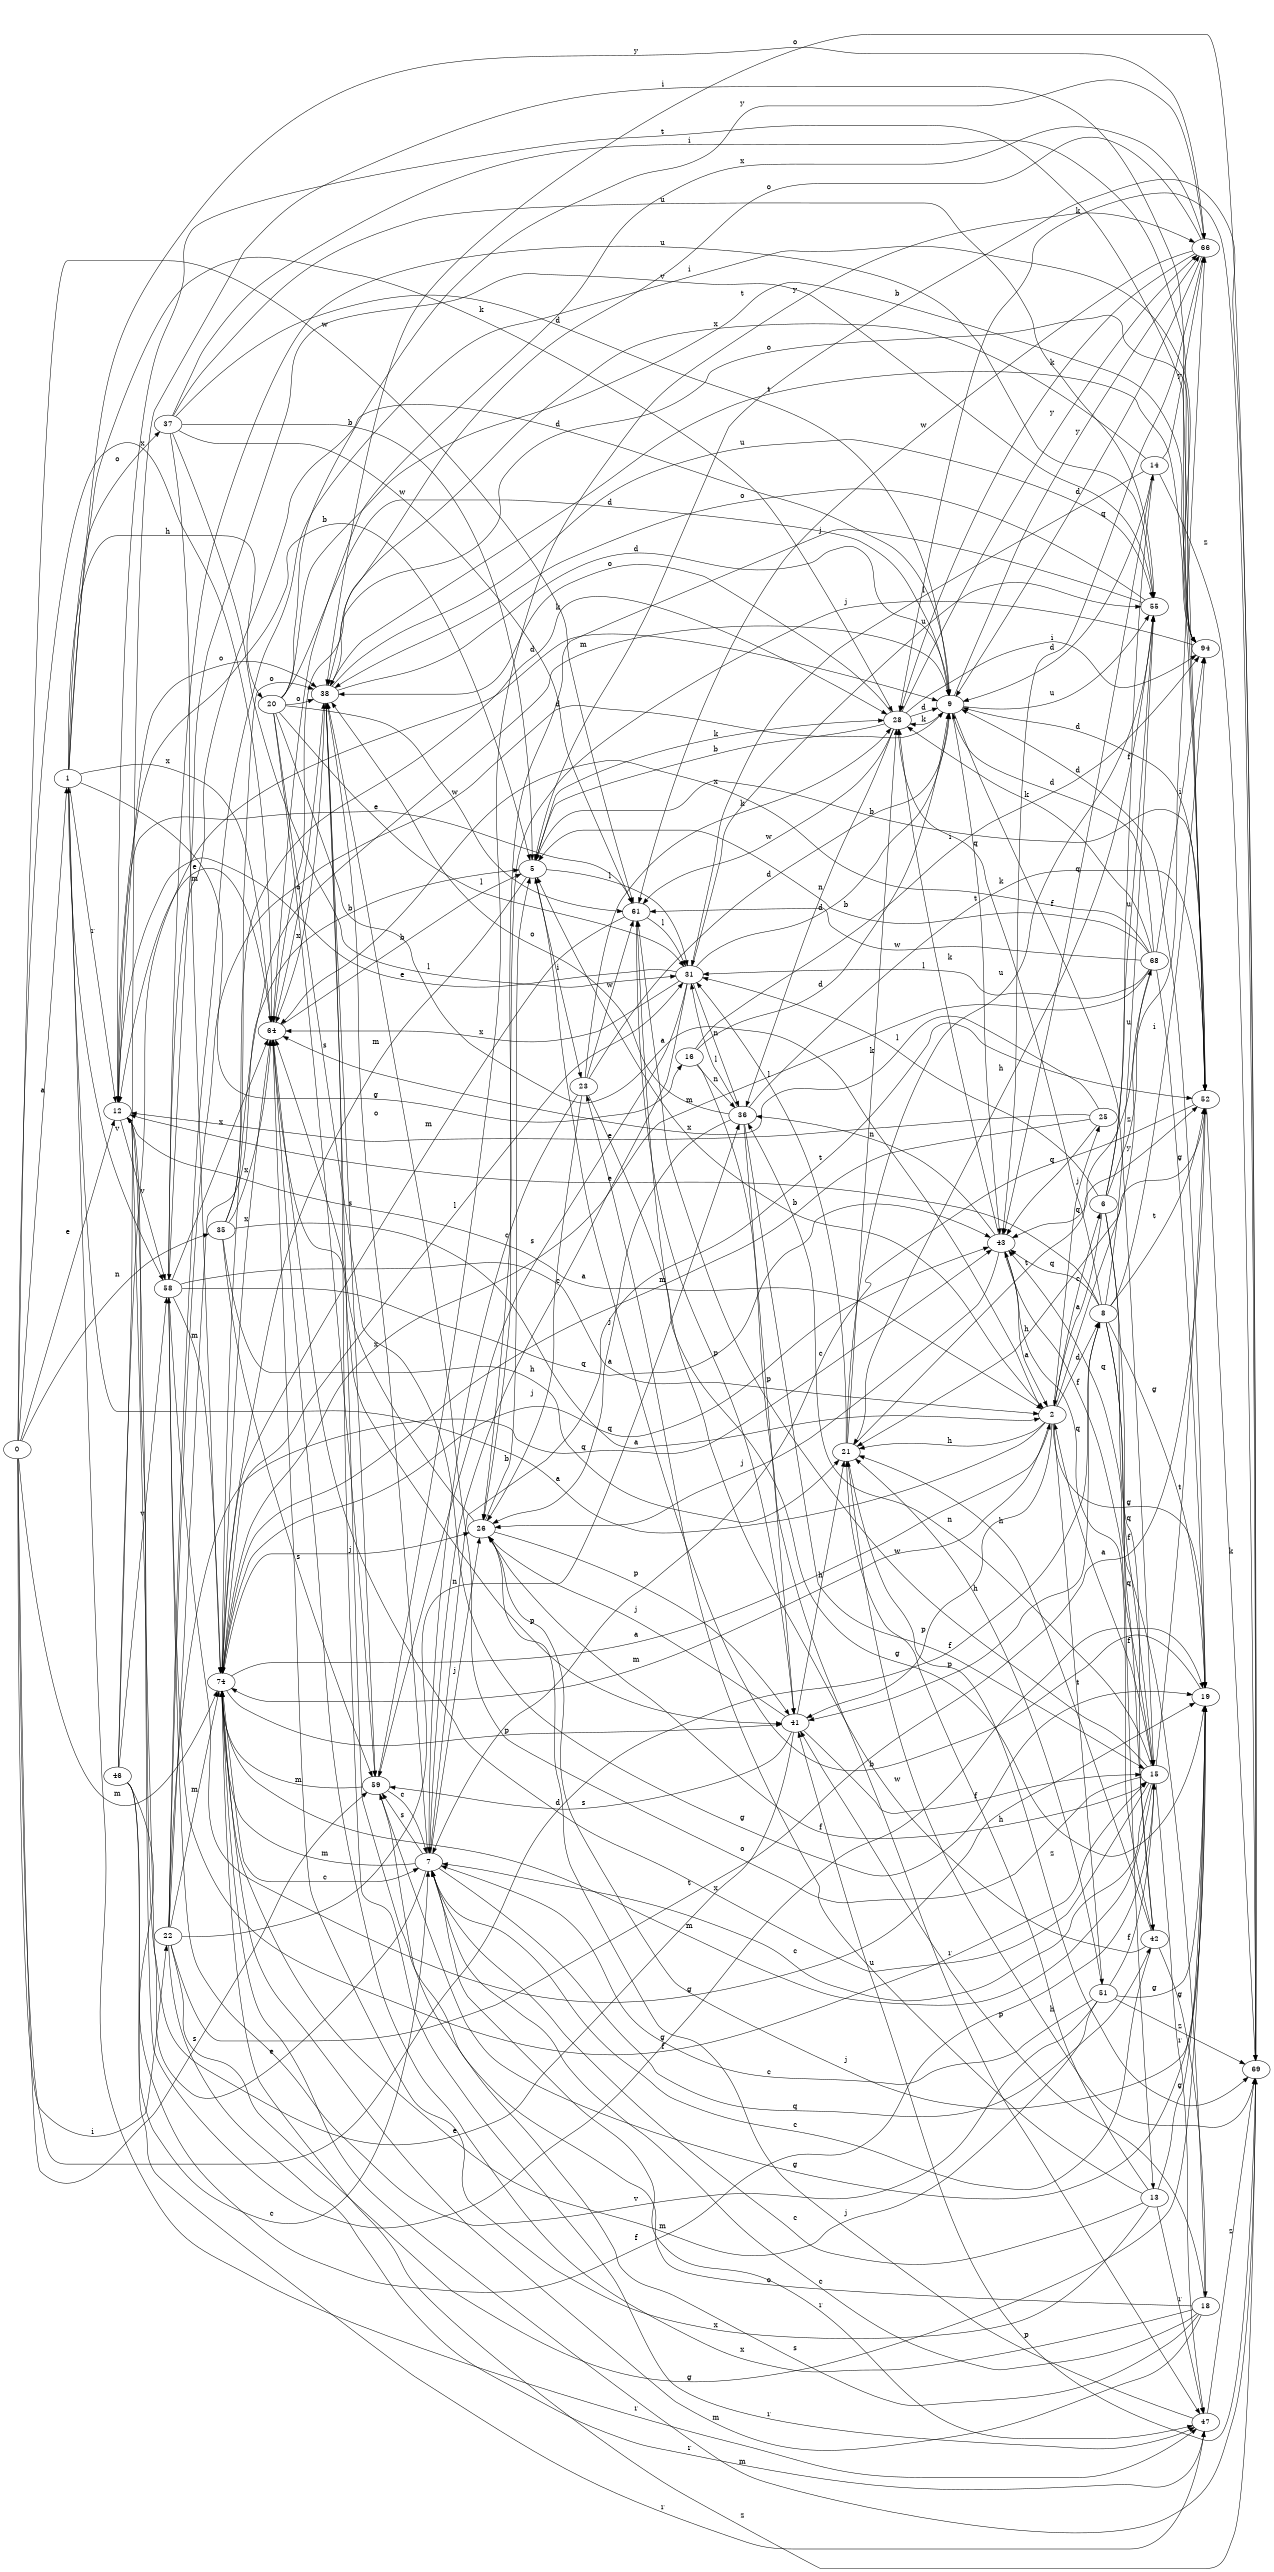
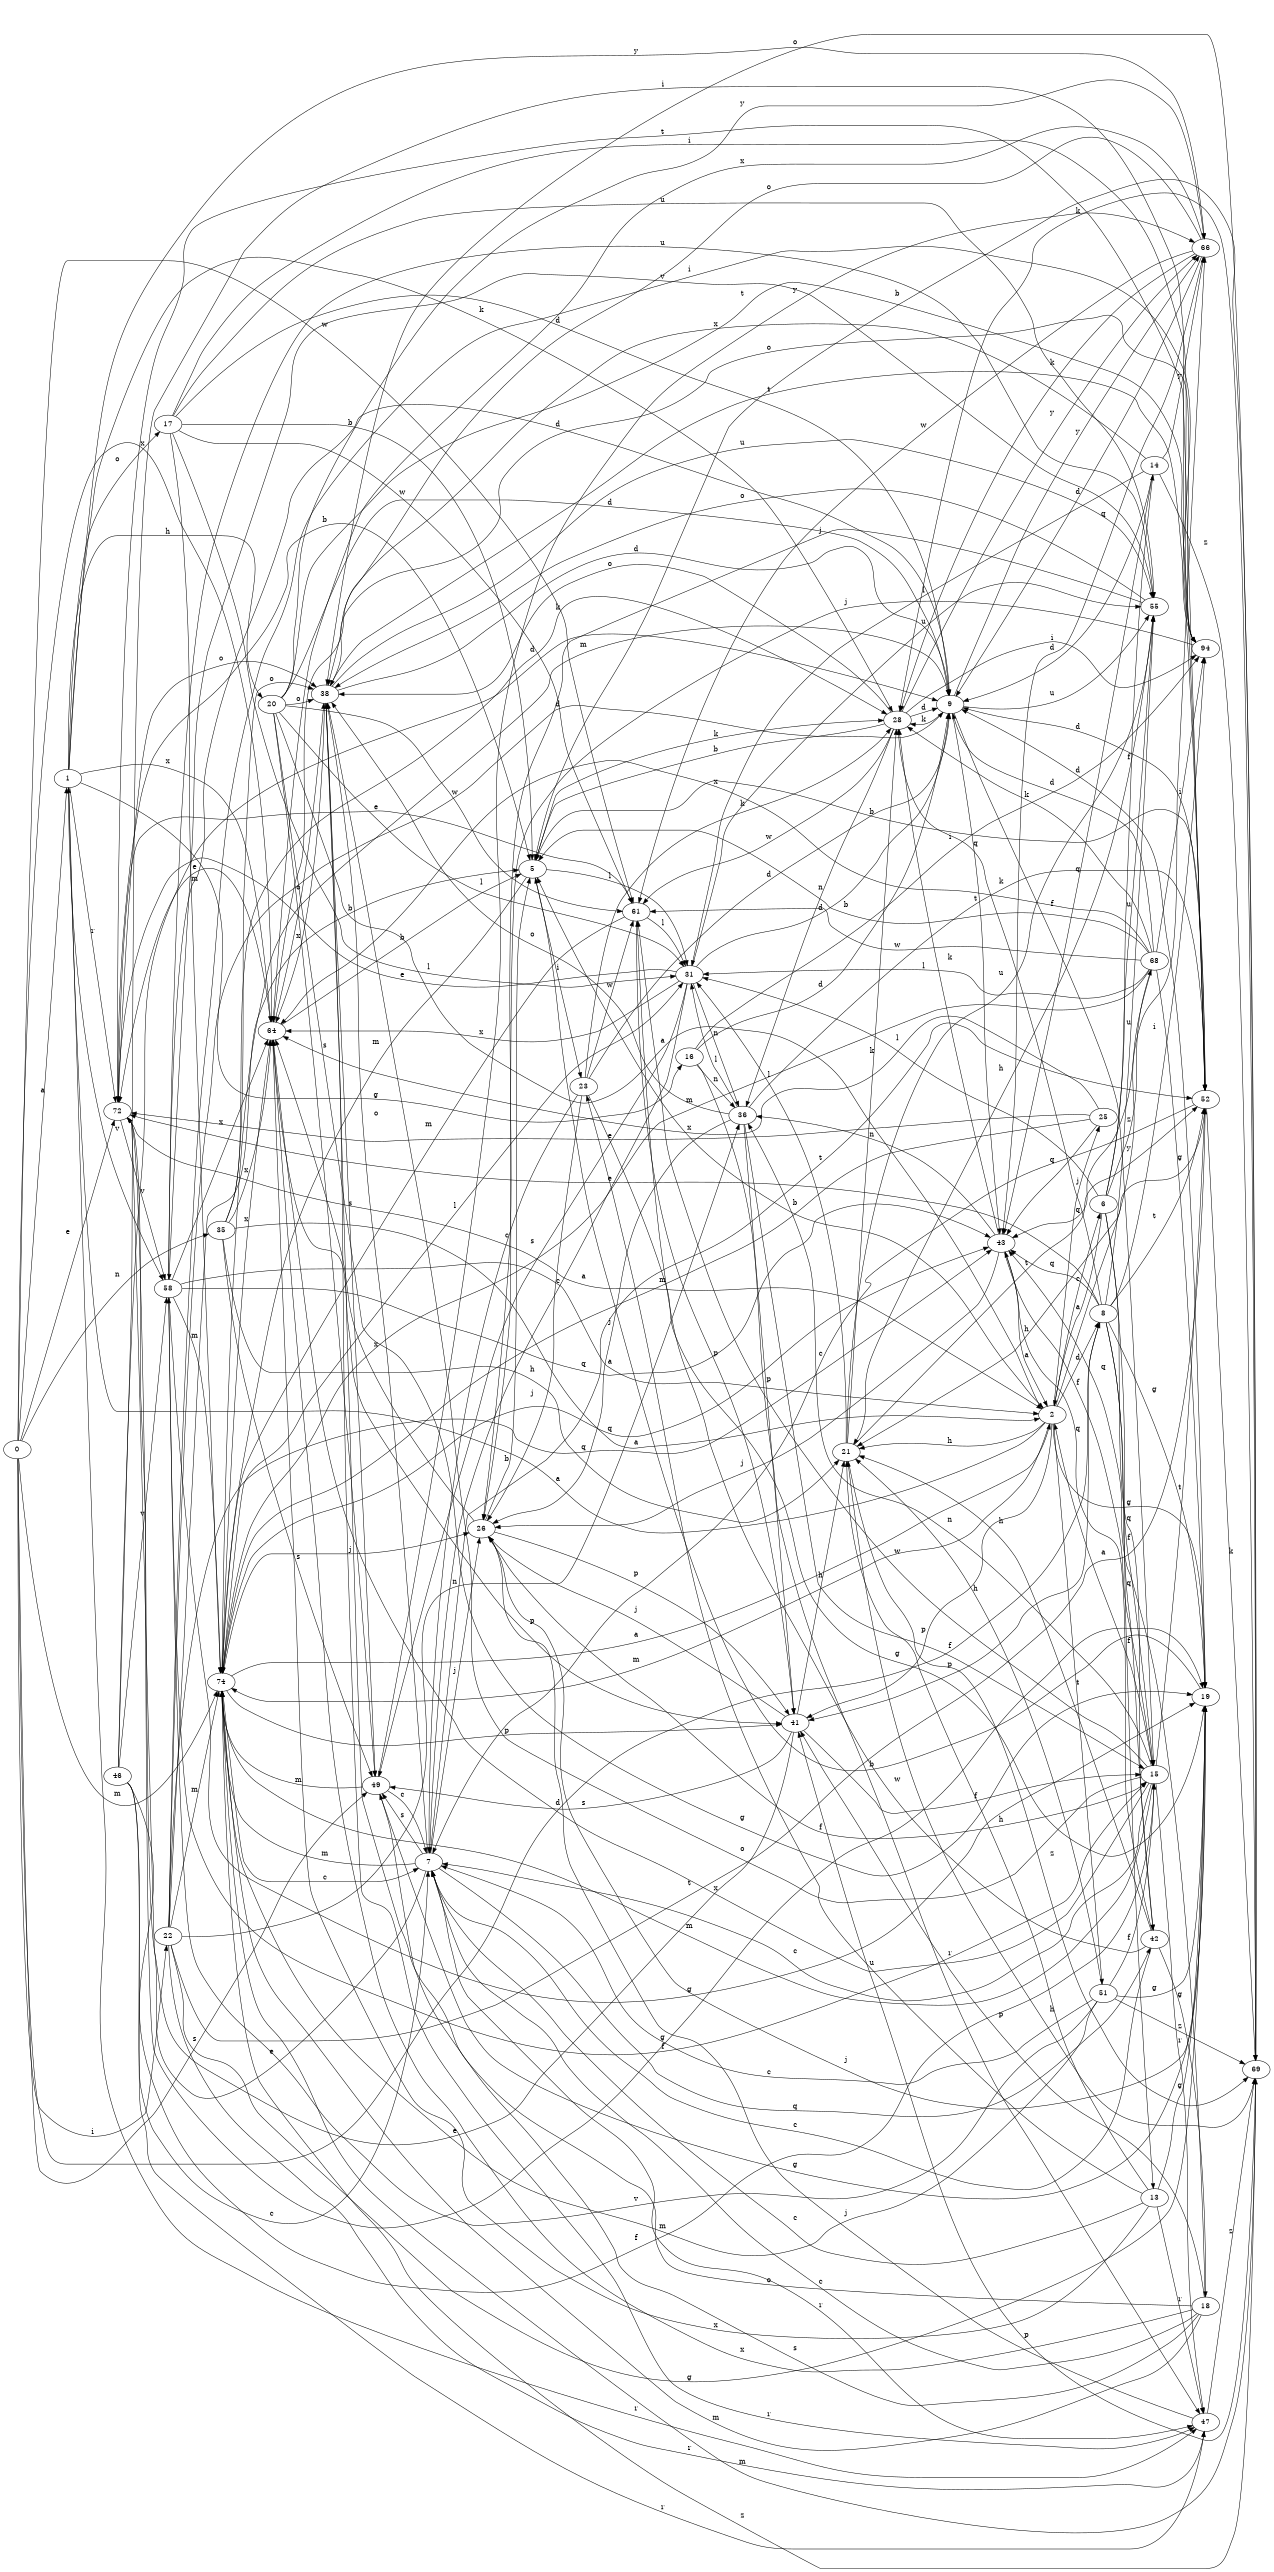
(168, 424) -> (168, 424)
(118, 1111) -> (118, 1111)
(376, 1785) -> (376, 1785)
